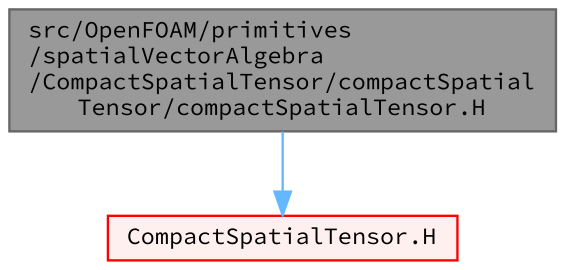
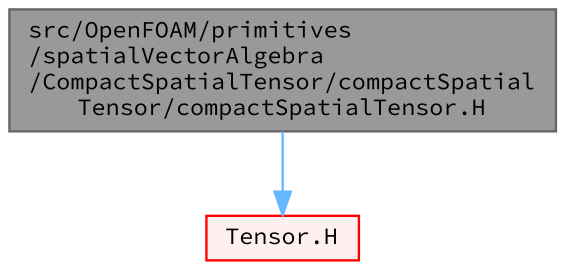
(283, 238) -> (283, 238)
